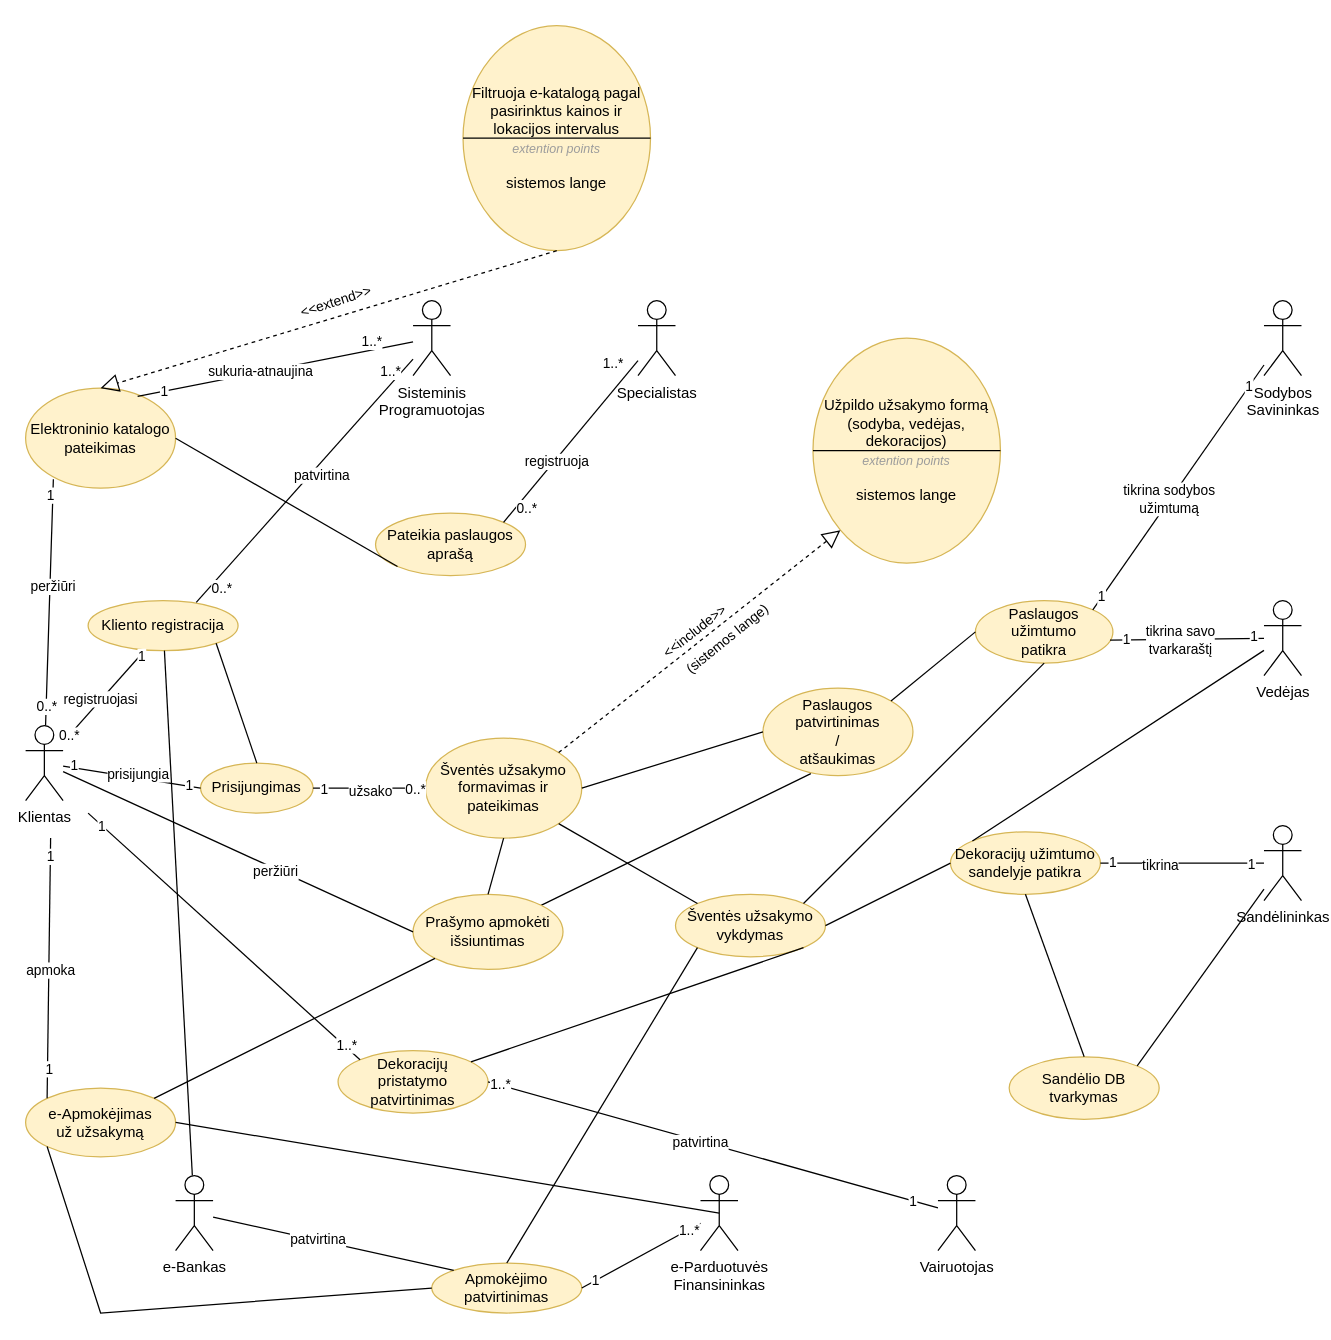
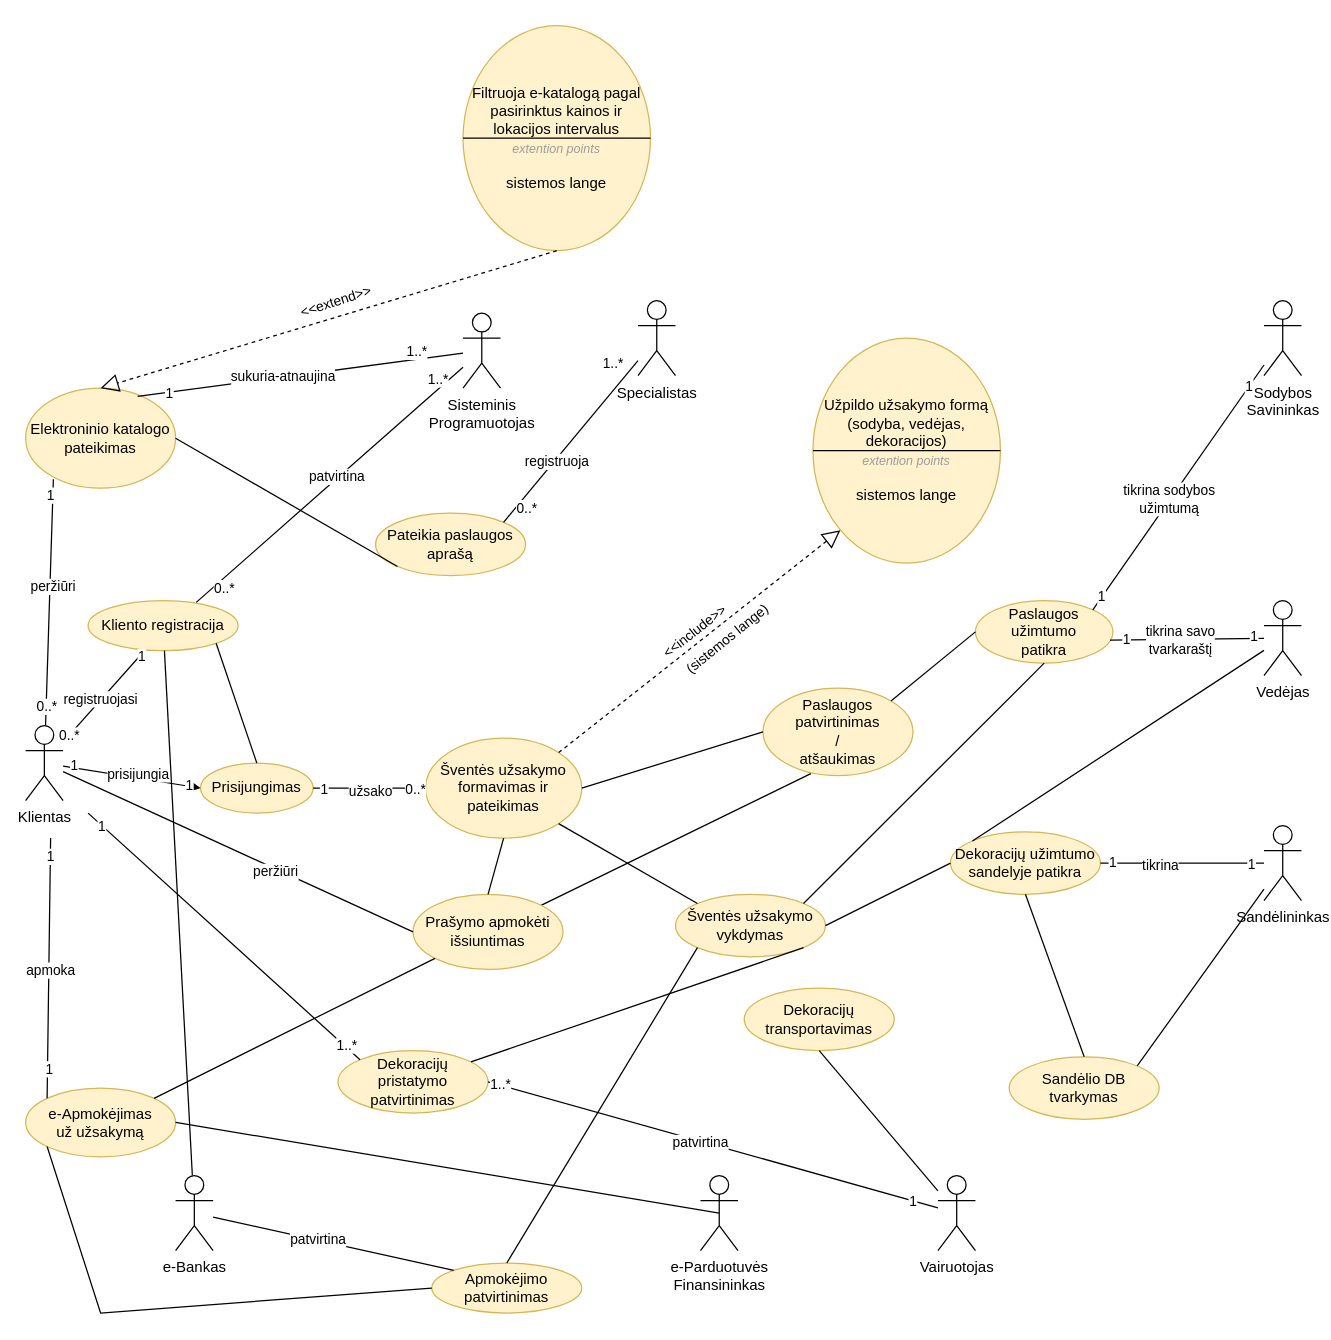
(432, 338) -> (482, 351)
(195, 787) -> (191, 787)
none -> (819, 1019)
none -> (879, 1121)
(641, 1256) -> none
